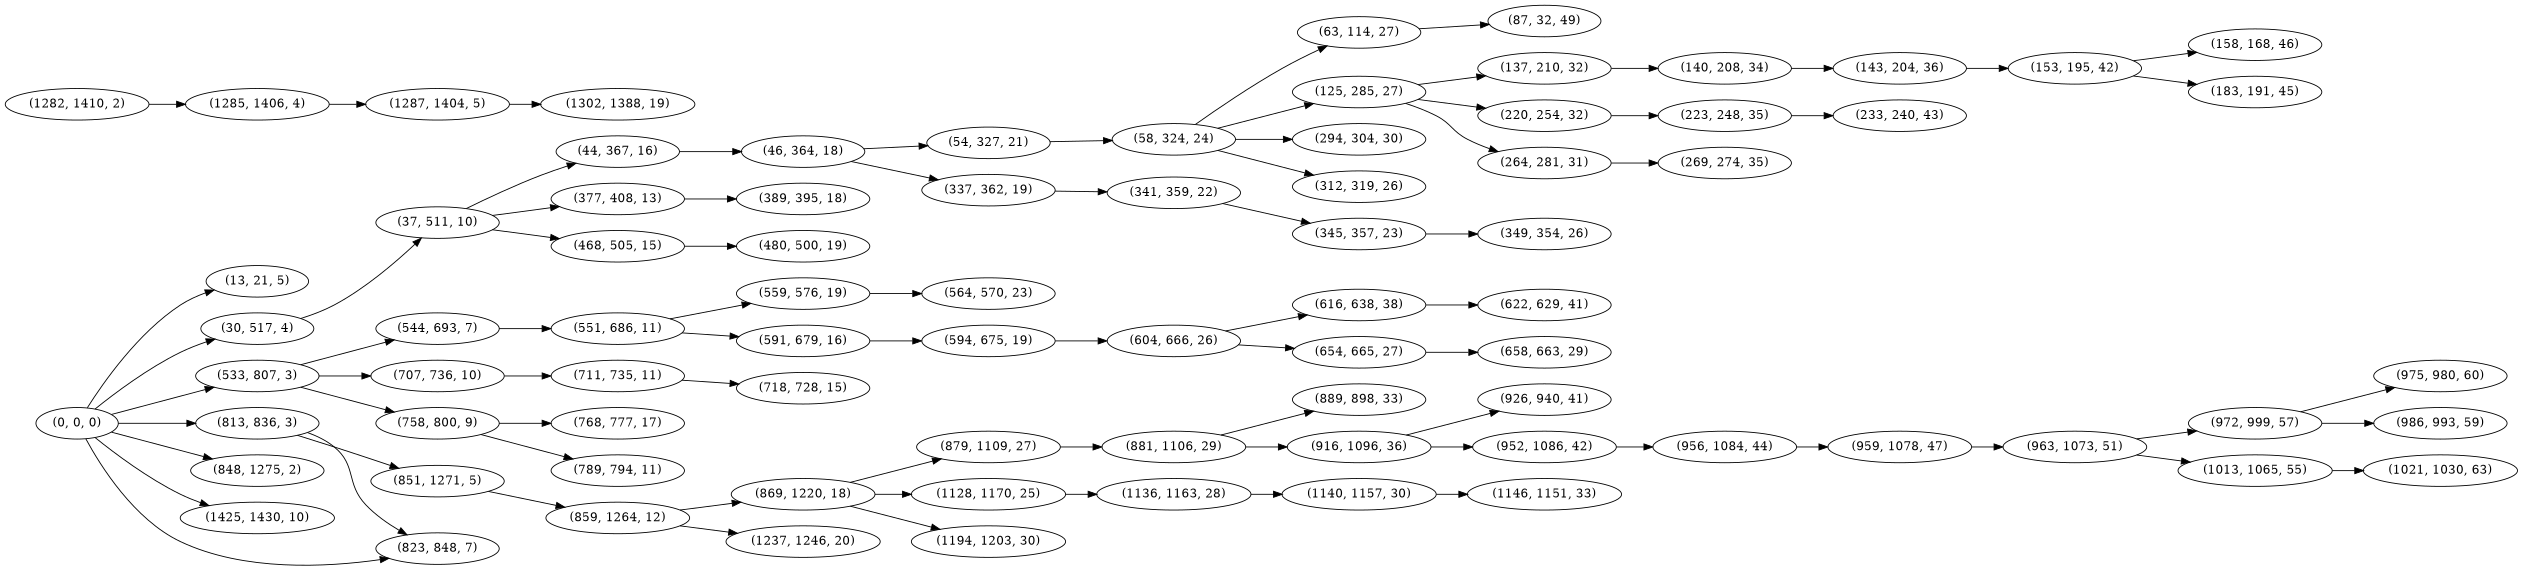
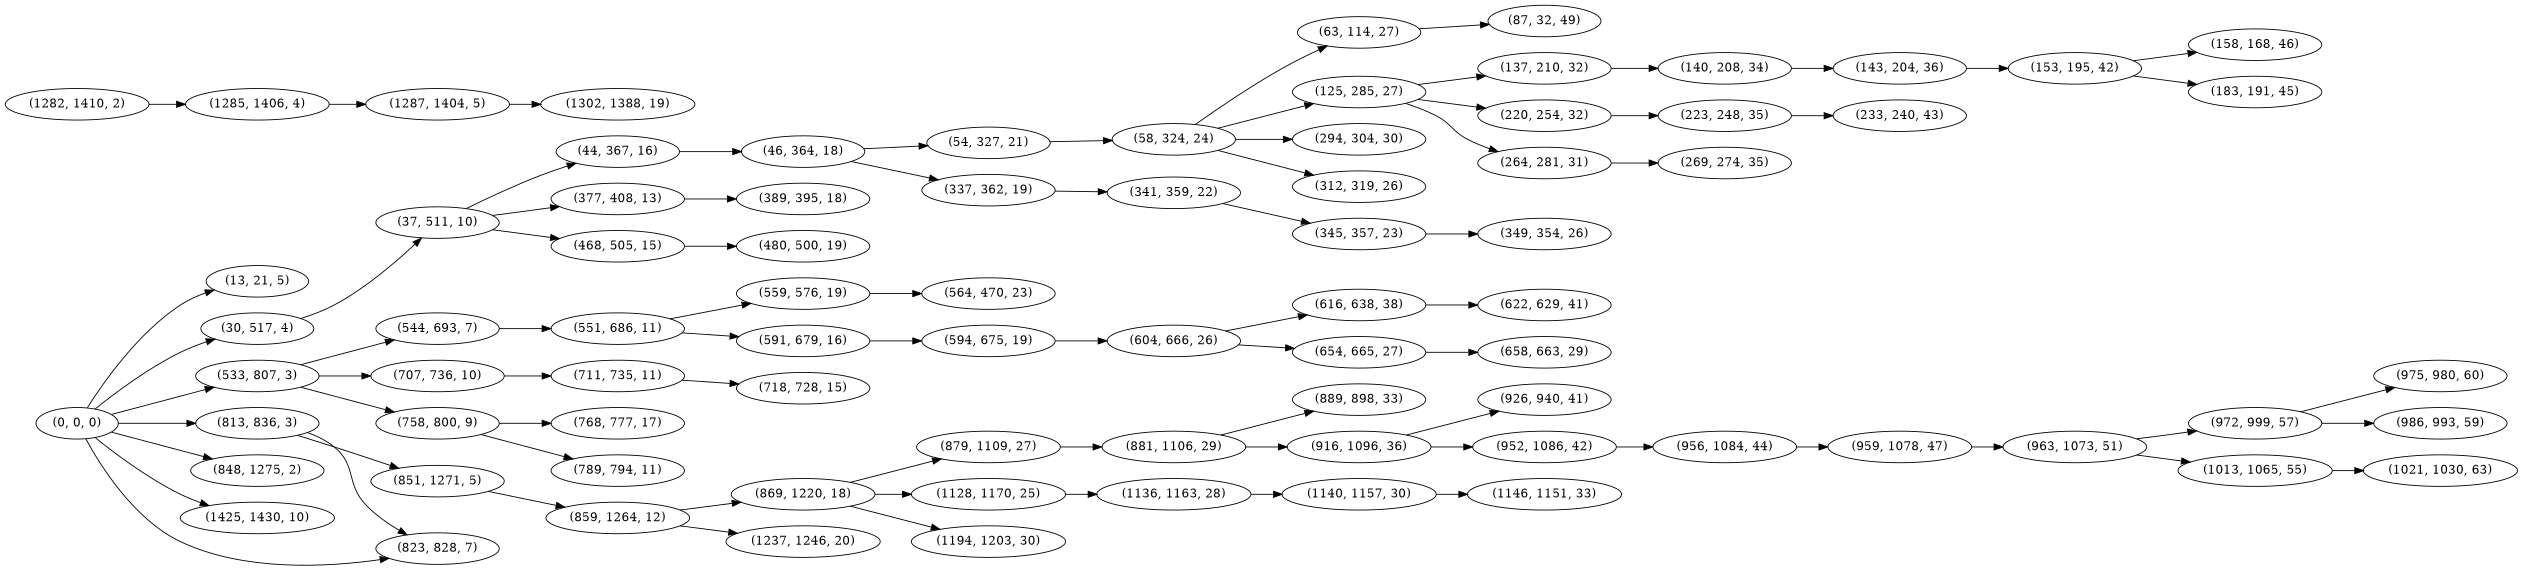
(988, 294) -> (988, 294)
(438, 549) -> (438, 549)
